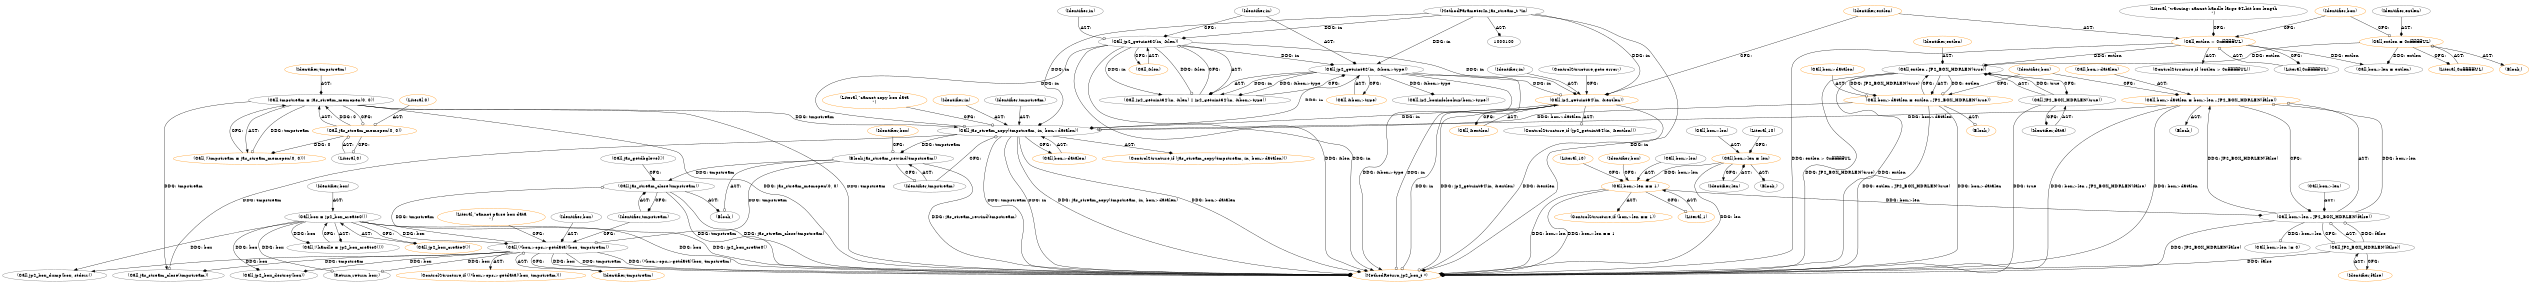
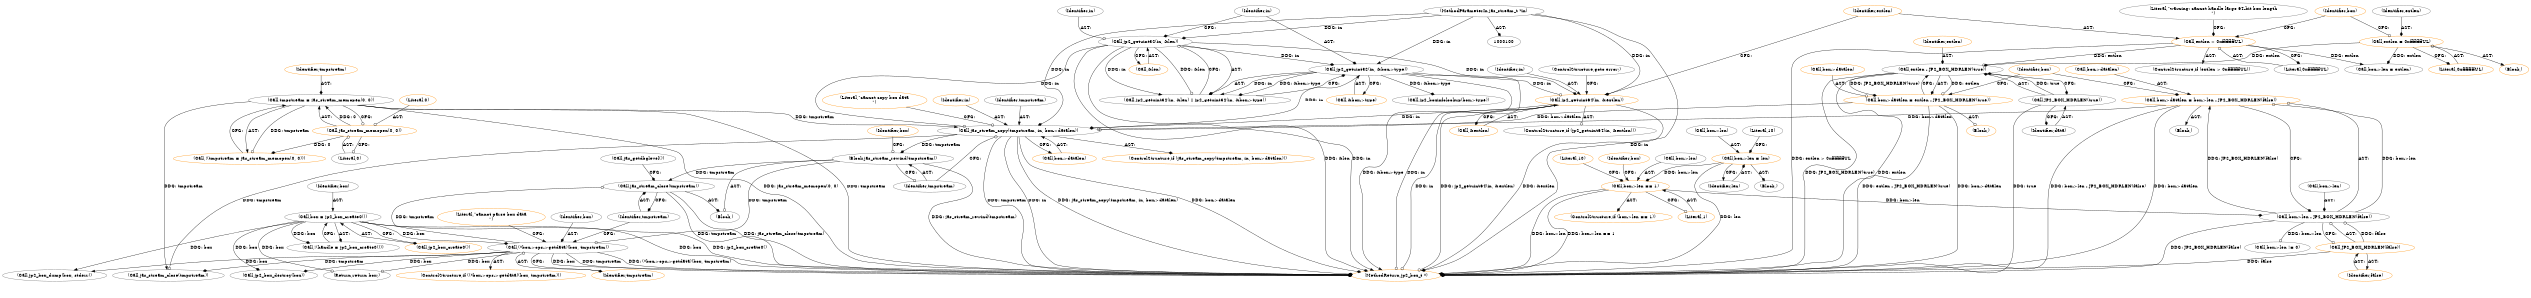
(2365, 248) -> (2365, 248)
(2374, 262) -> (2374, 262)
